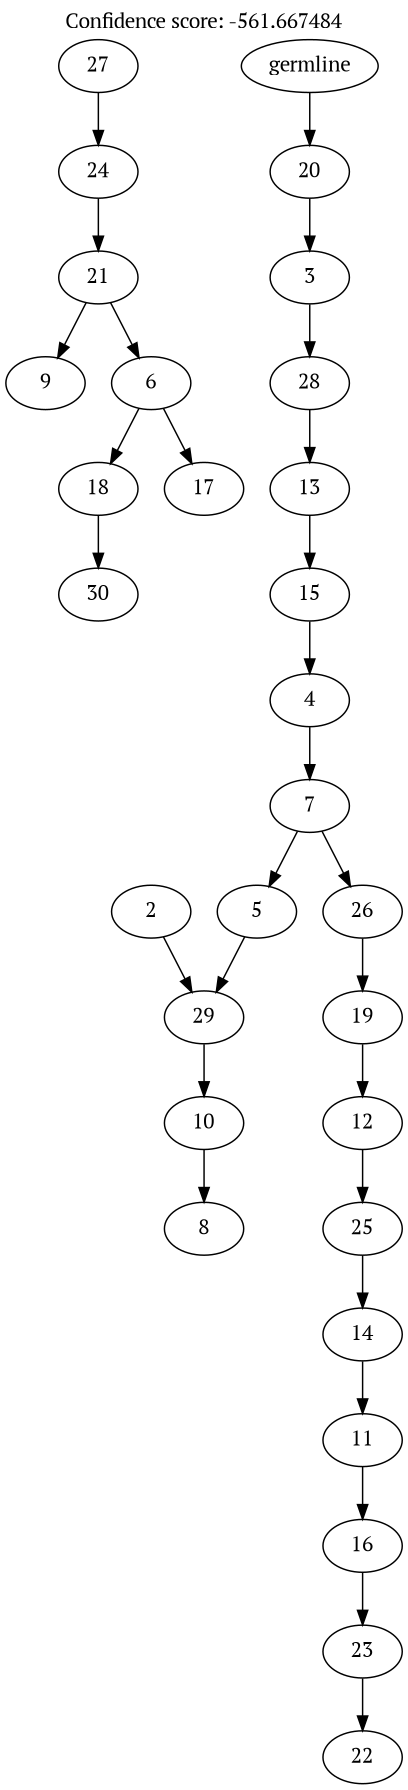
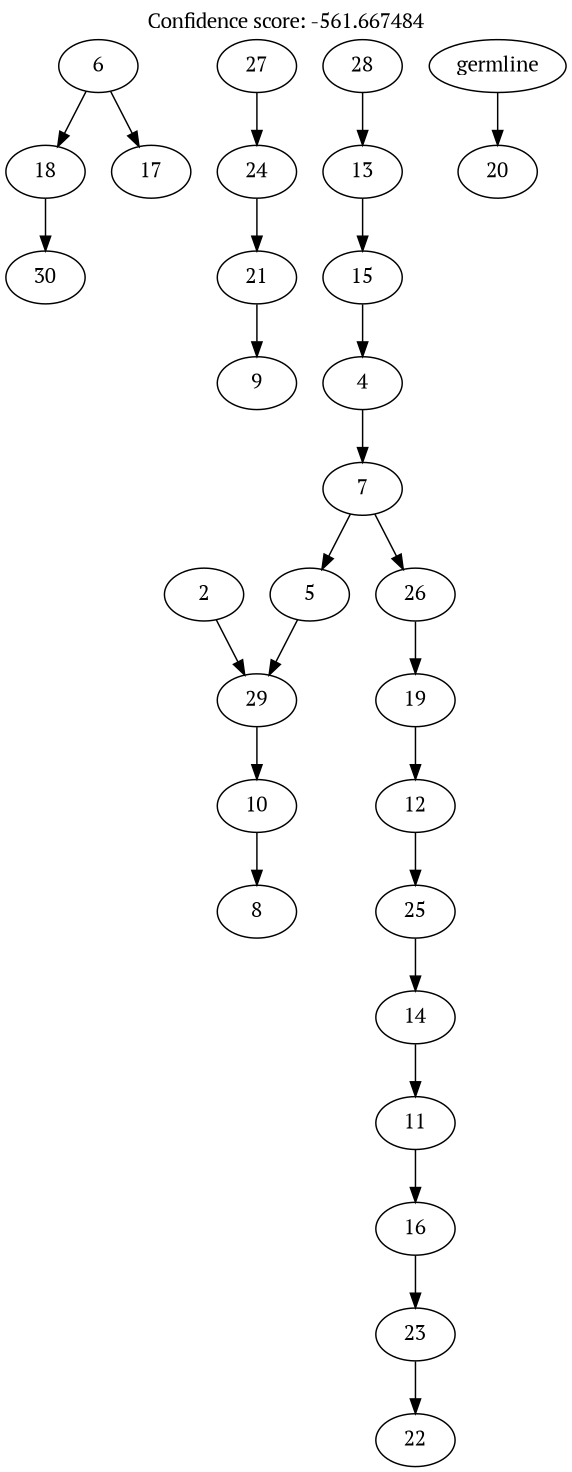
(310, 277) -> none
(121, 324) -> none
